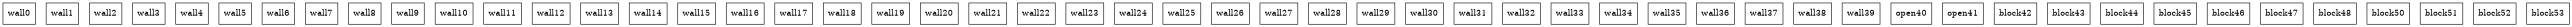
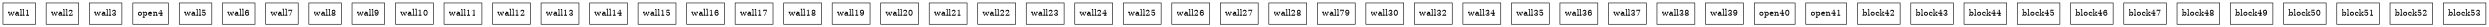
(19, 14) -> none
(192, 14) -> (151, 14)
(1376, 14) -> (1336, 14)
(1473, 14) -> none
(1570, 14) -> none
none -> (2252, 14)
